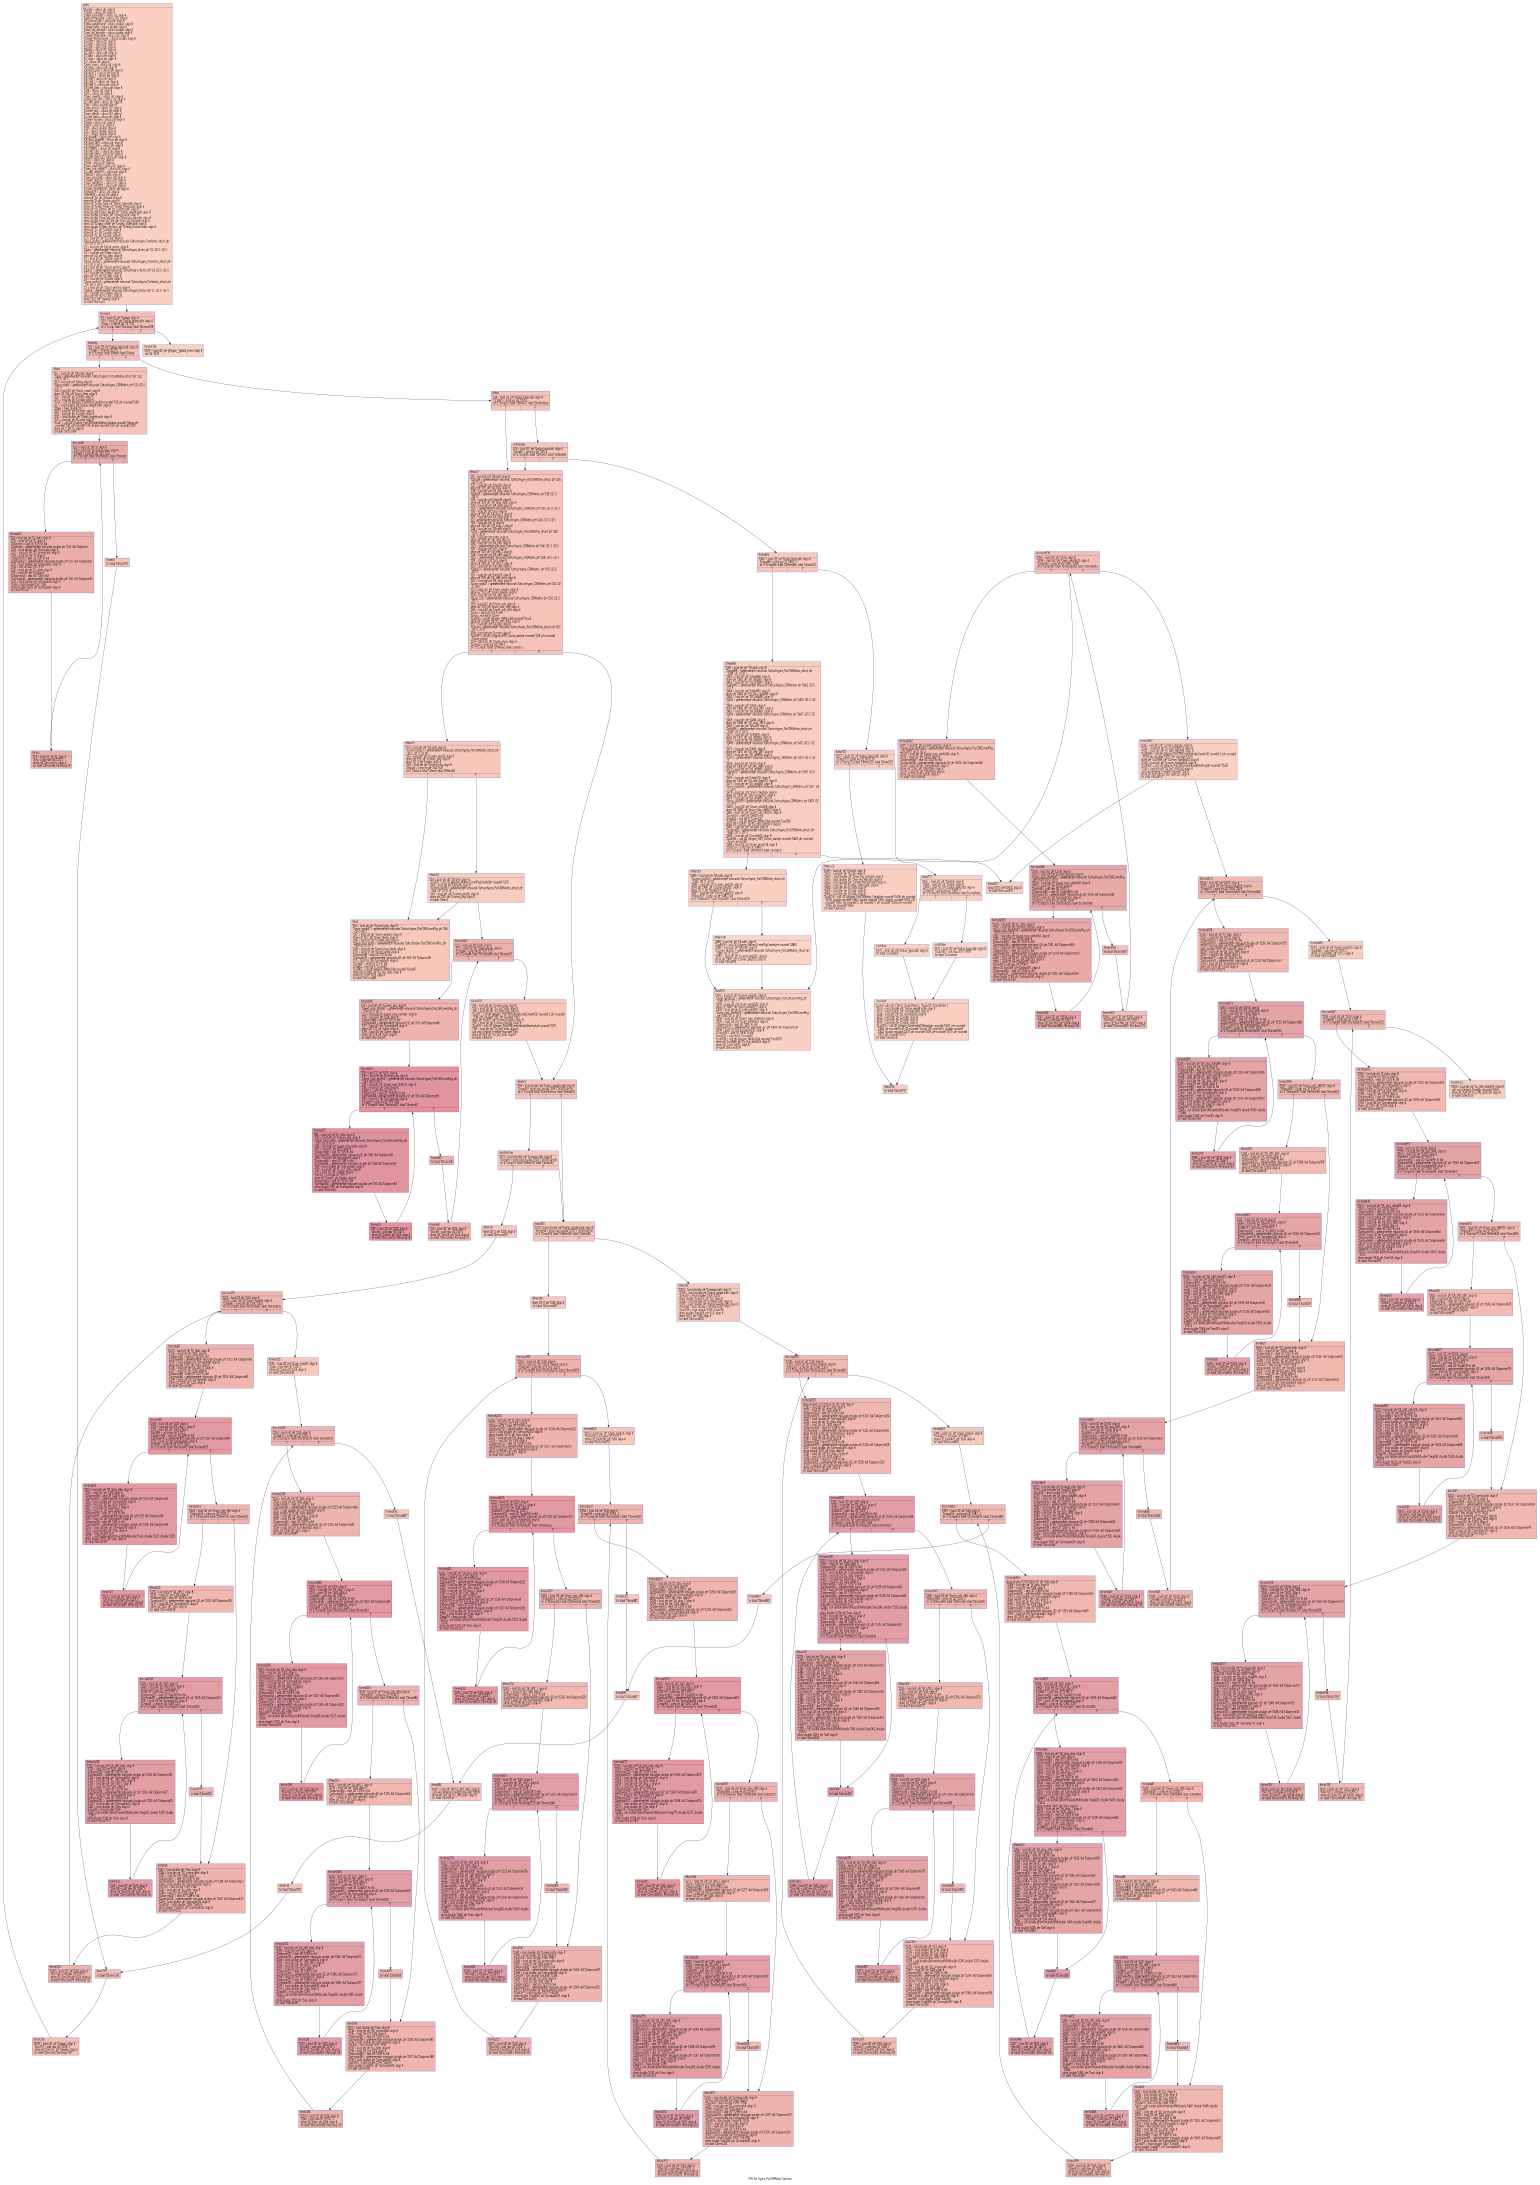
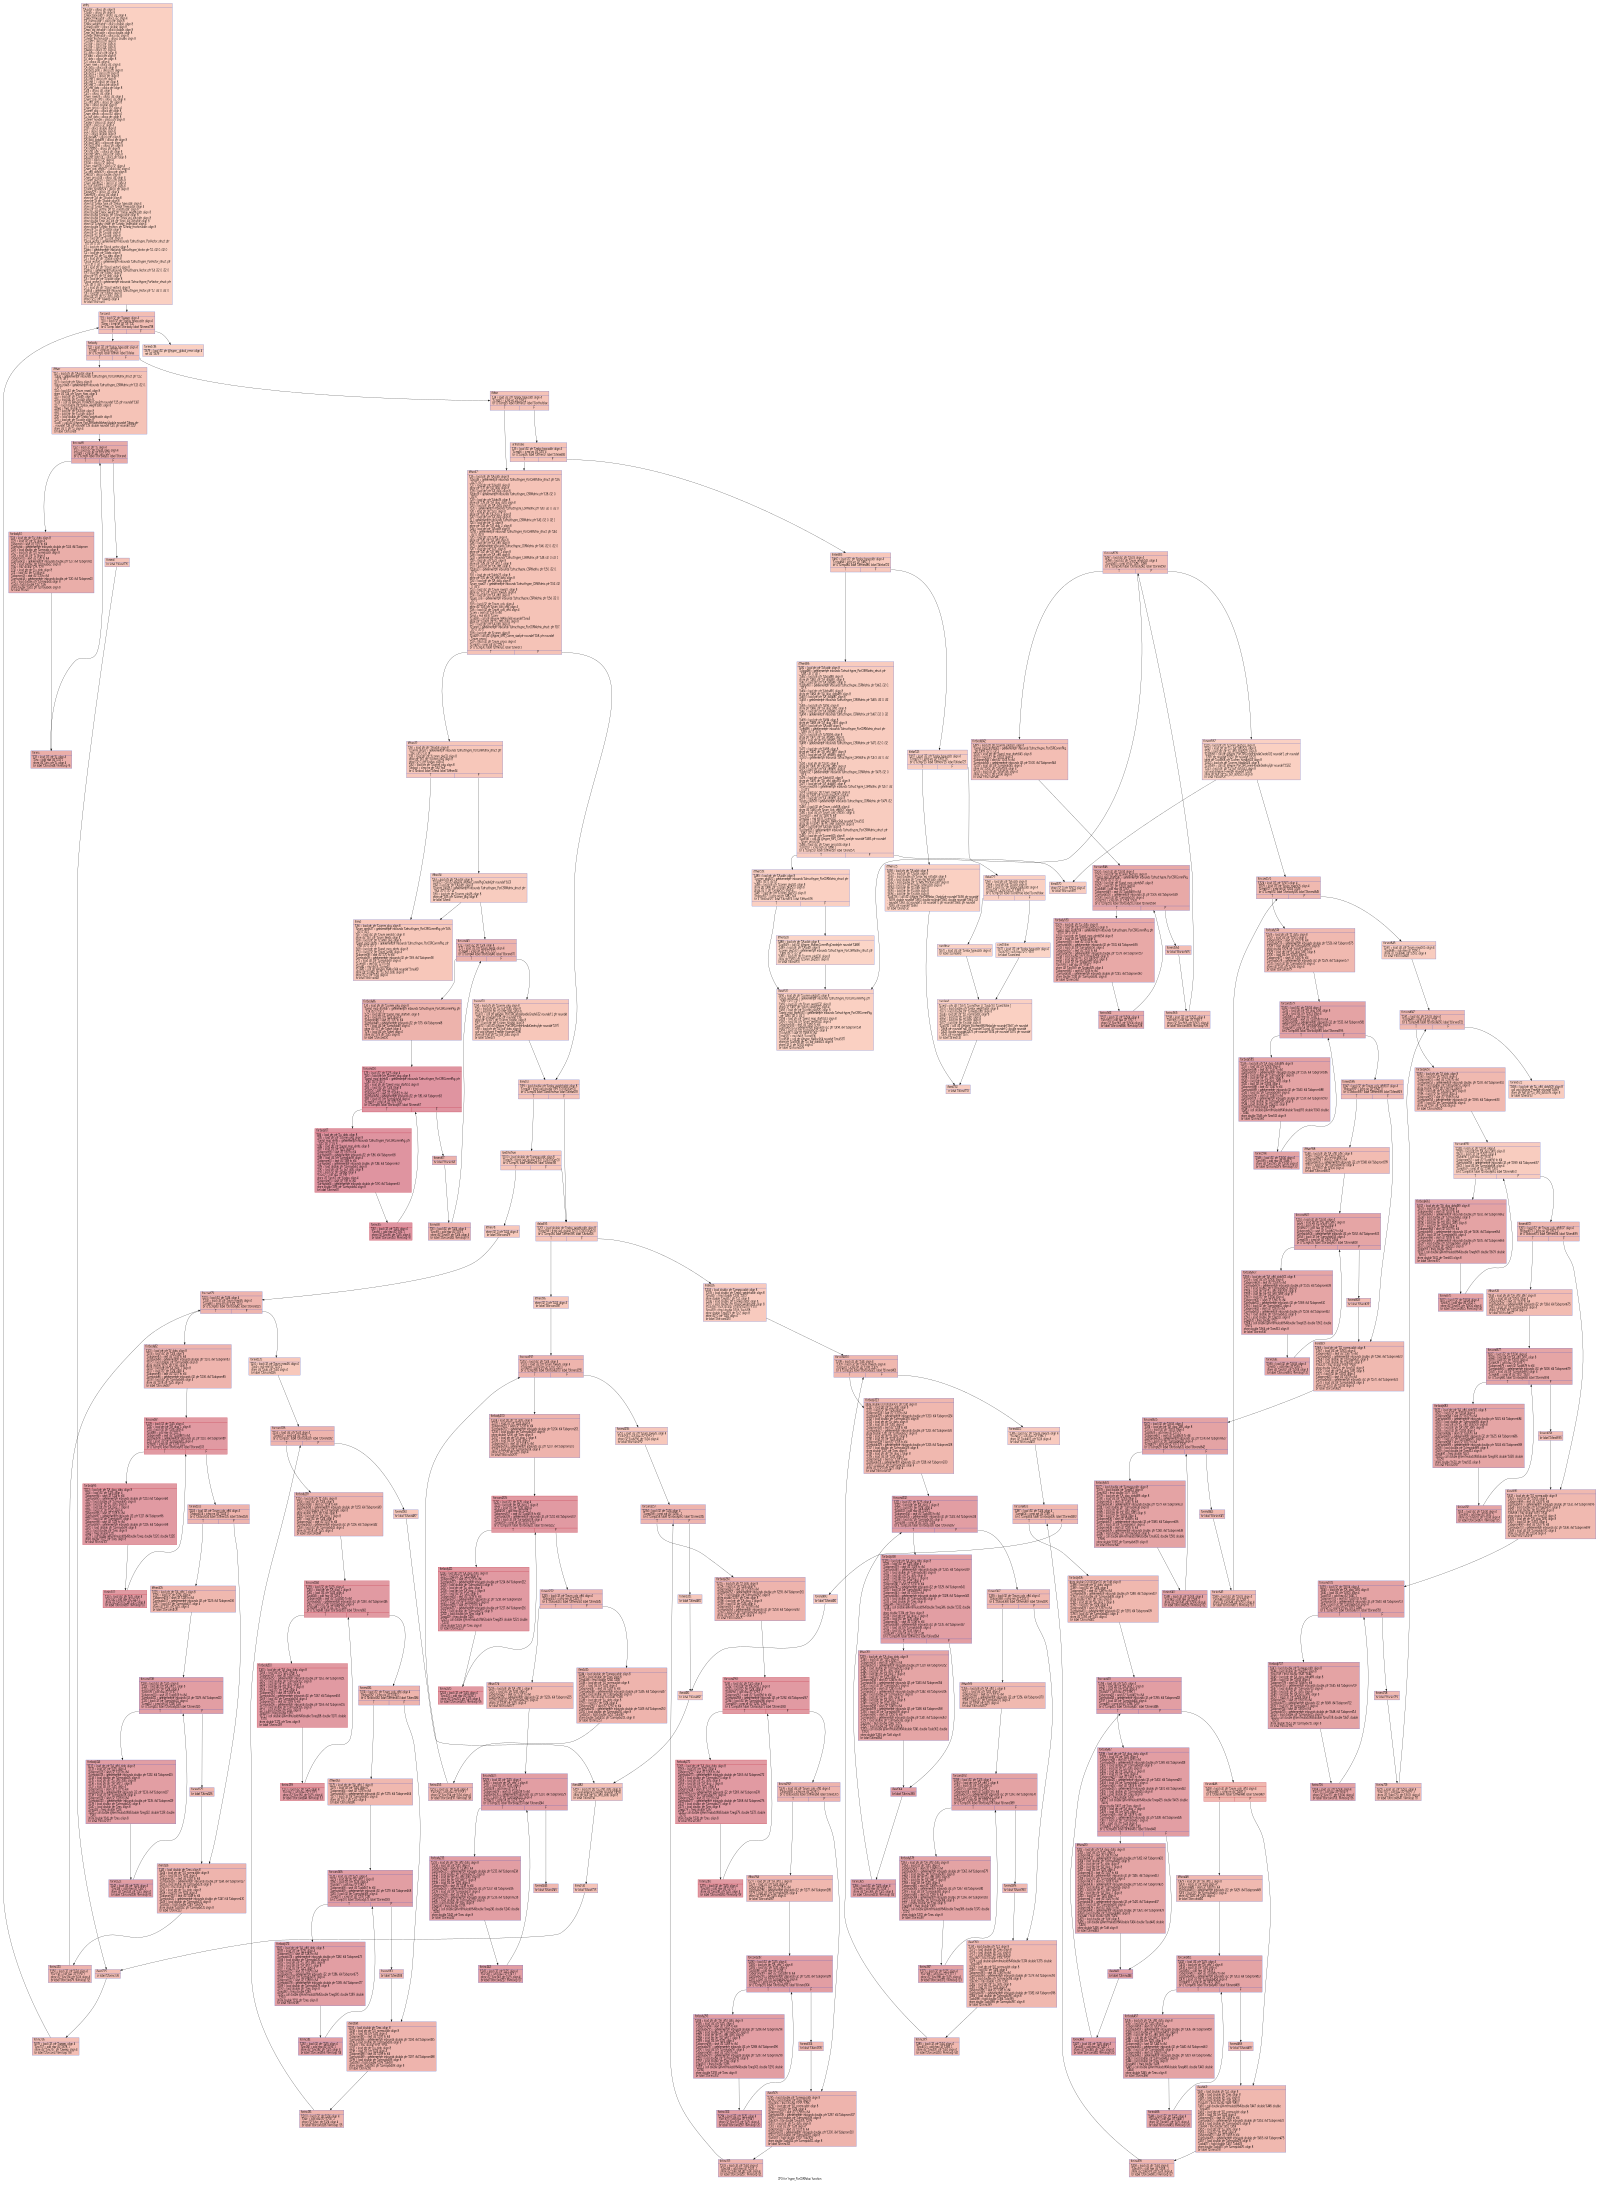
(1438, 1160) -> (1497, 1160)
(557, 1919) -> none
